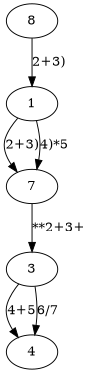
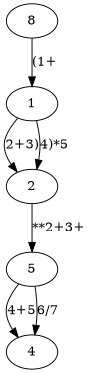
(49, 62) -> (45, 62)
(32, 186) -> (32, 186)
(32, 269) -> (32, 269)
